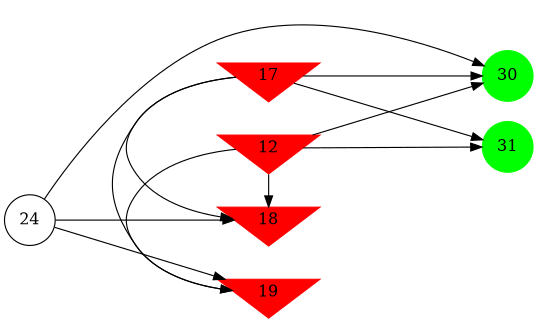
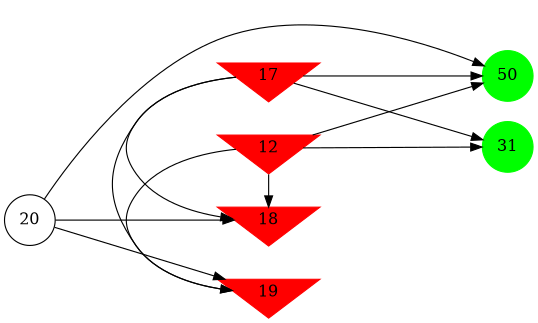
(508, 76) -> (508, 76)
(30, 220) -> (30, 220)
